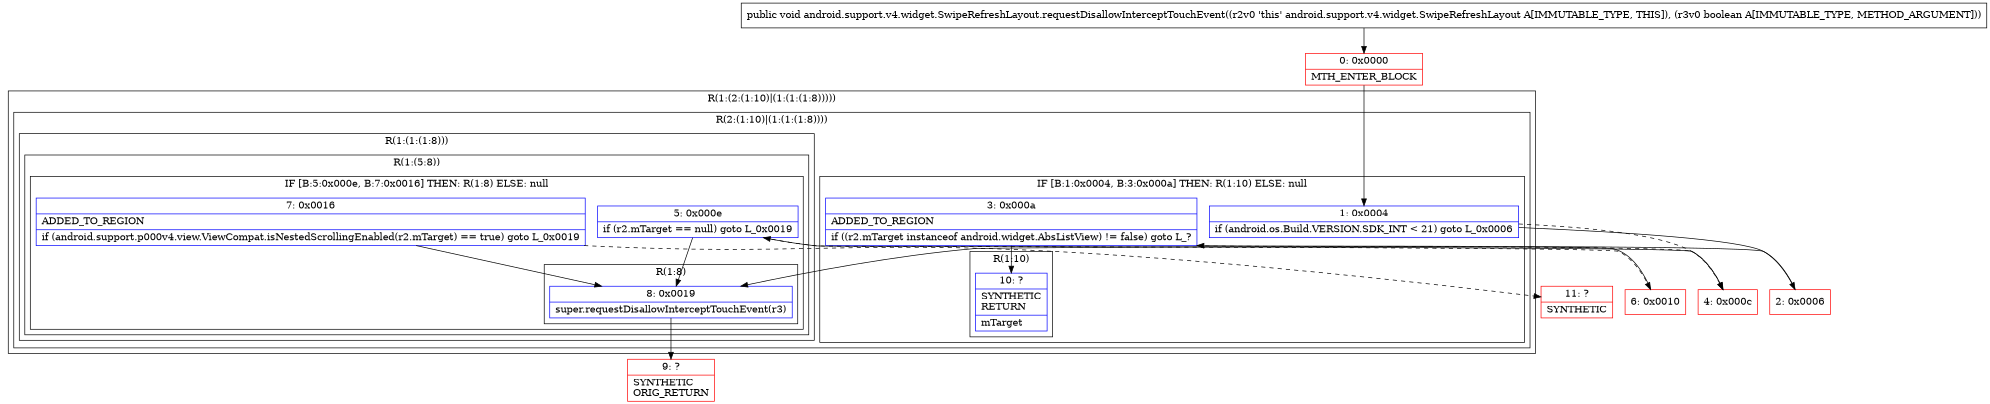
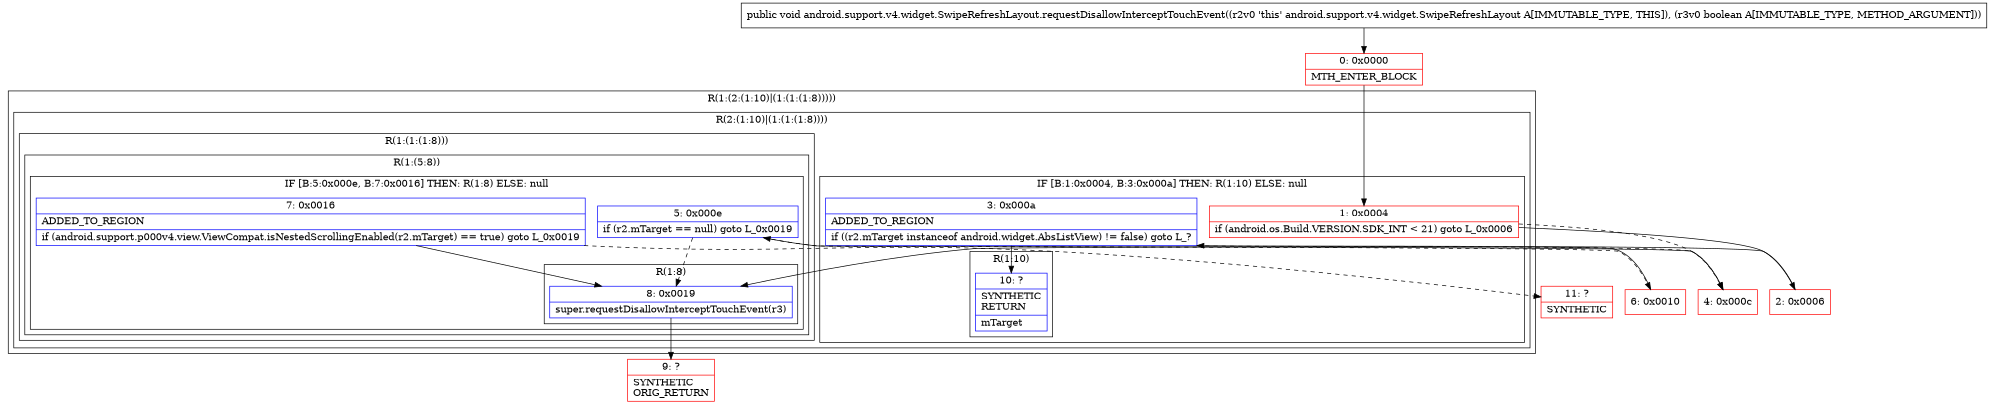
(1364, 222) -> (1364, 222)
(686, 259) -> (686, 259)
